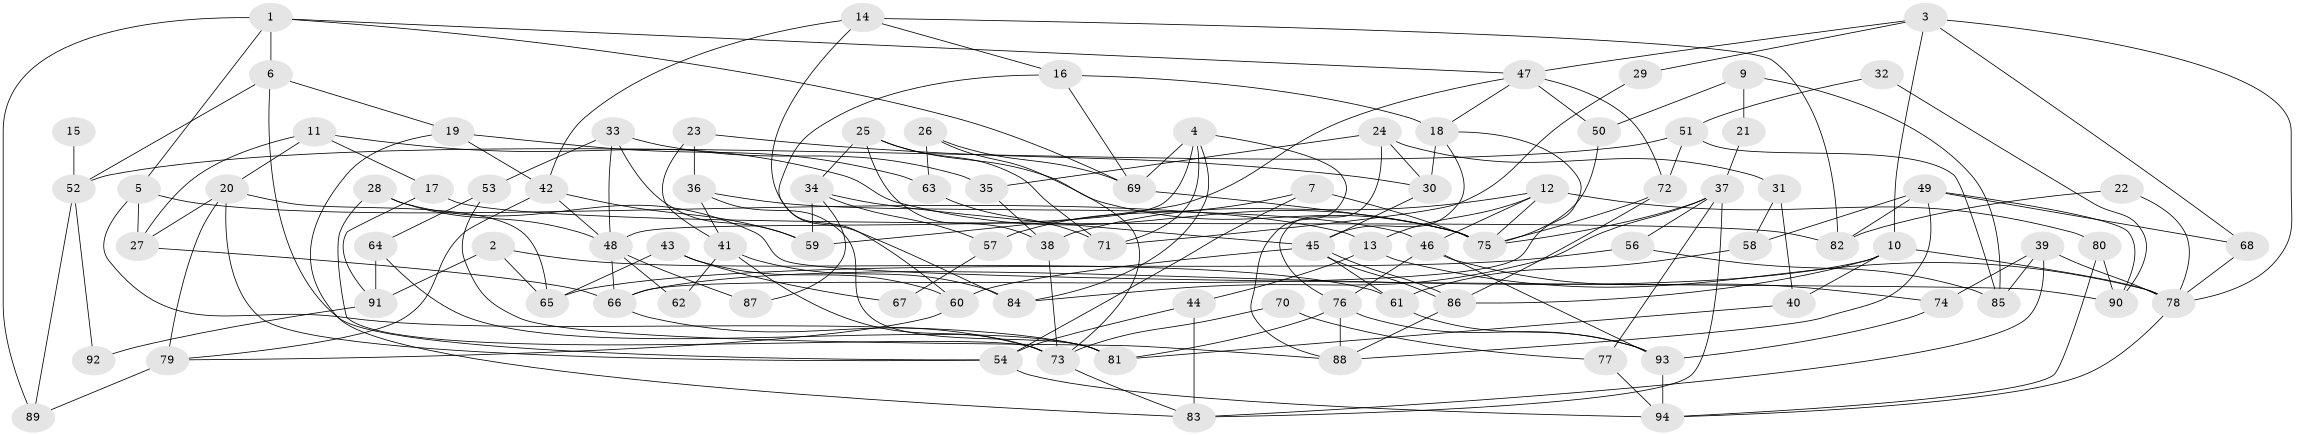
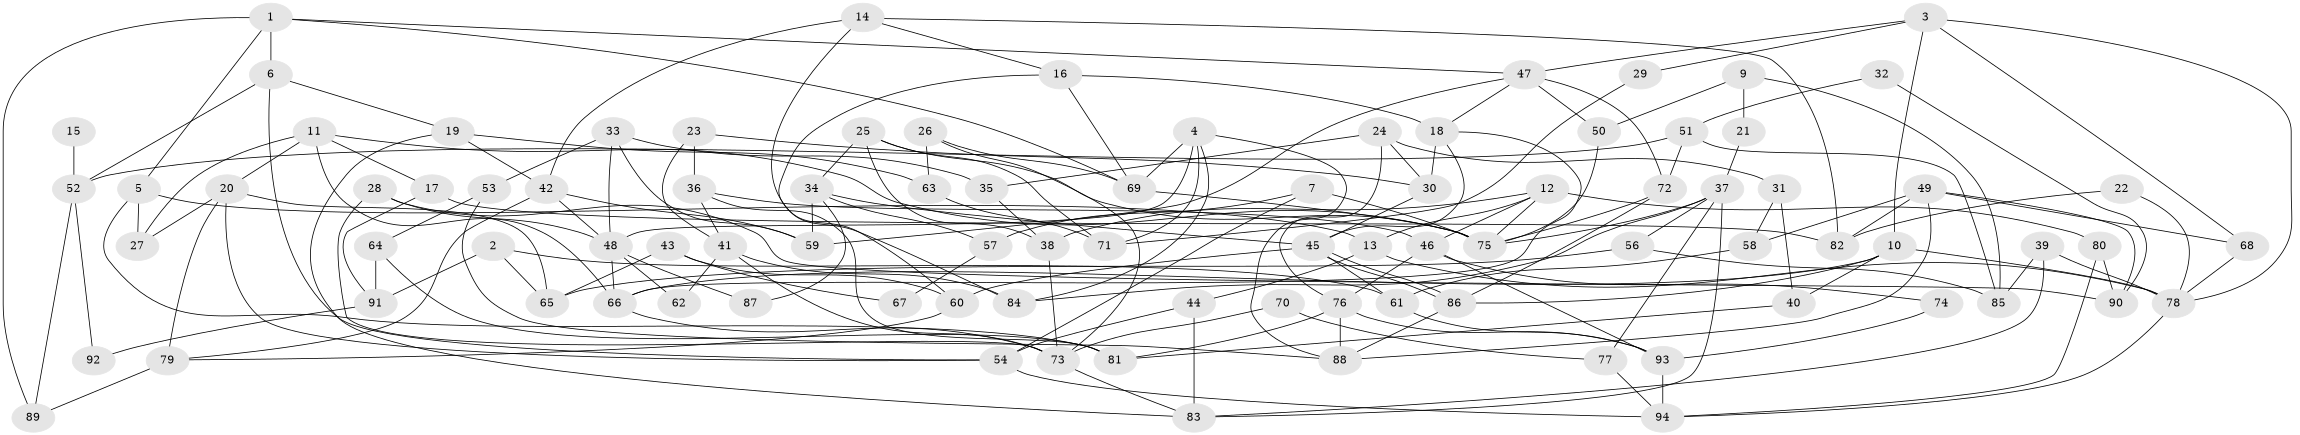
(368, 264) -> (454, 221)
(1985, 279) -> none
